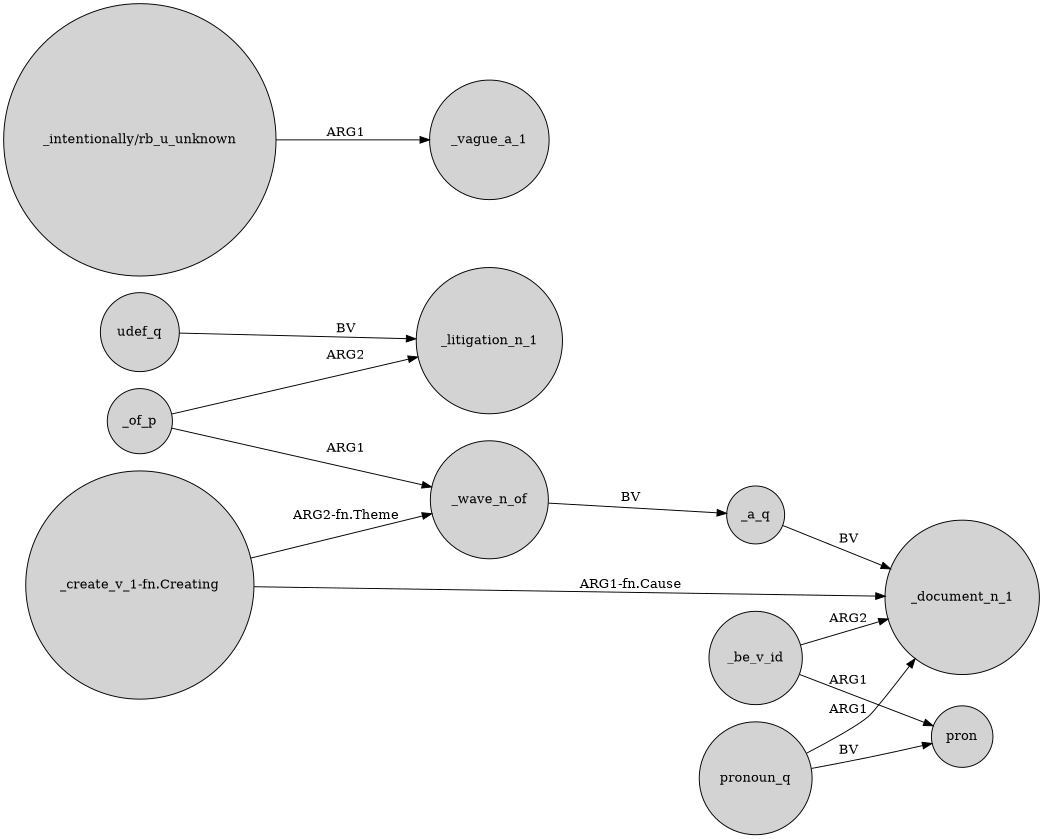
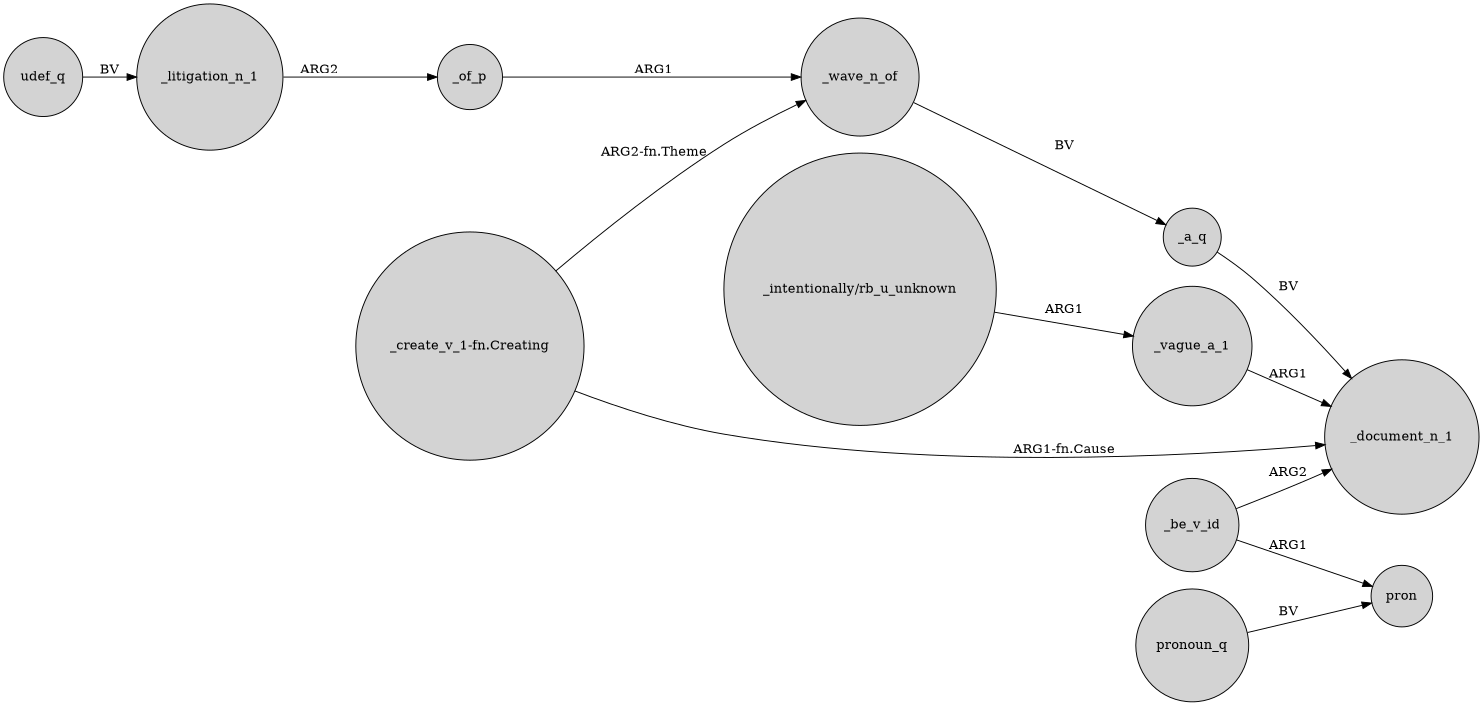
(290, 387) -> (355, 77)
(866, 719) -> (1285, 386)
